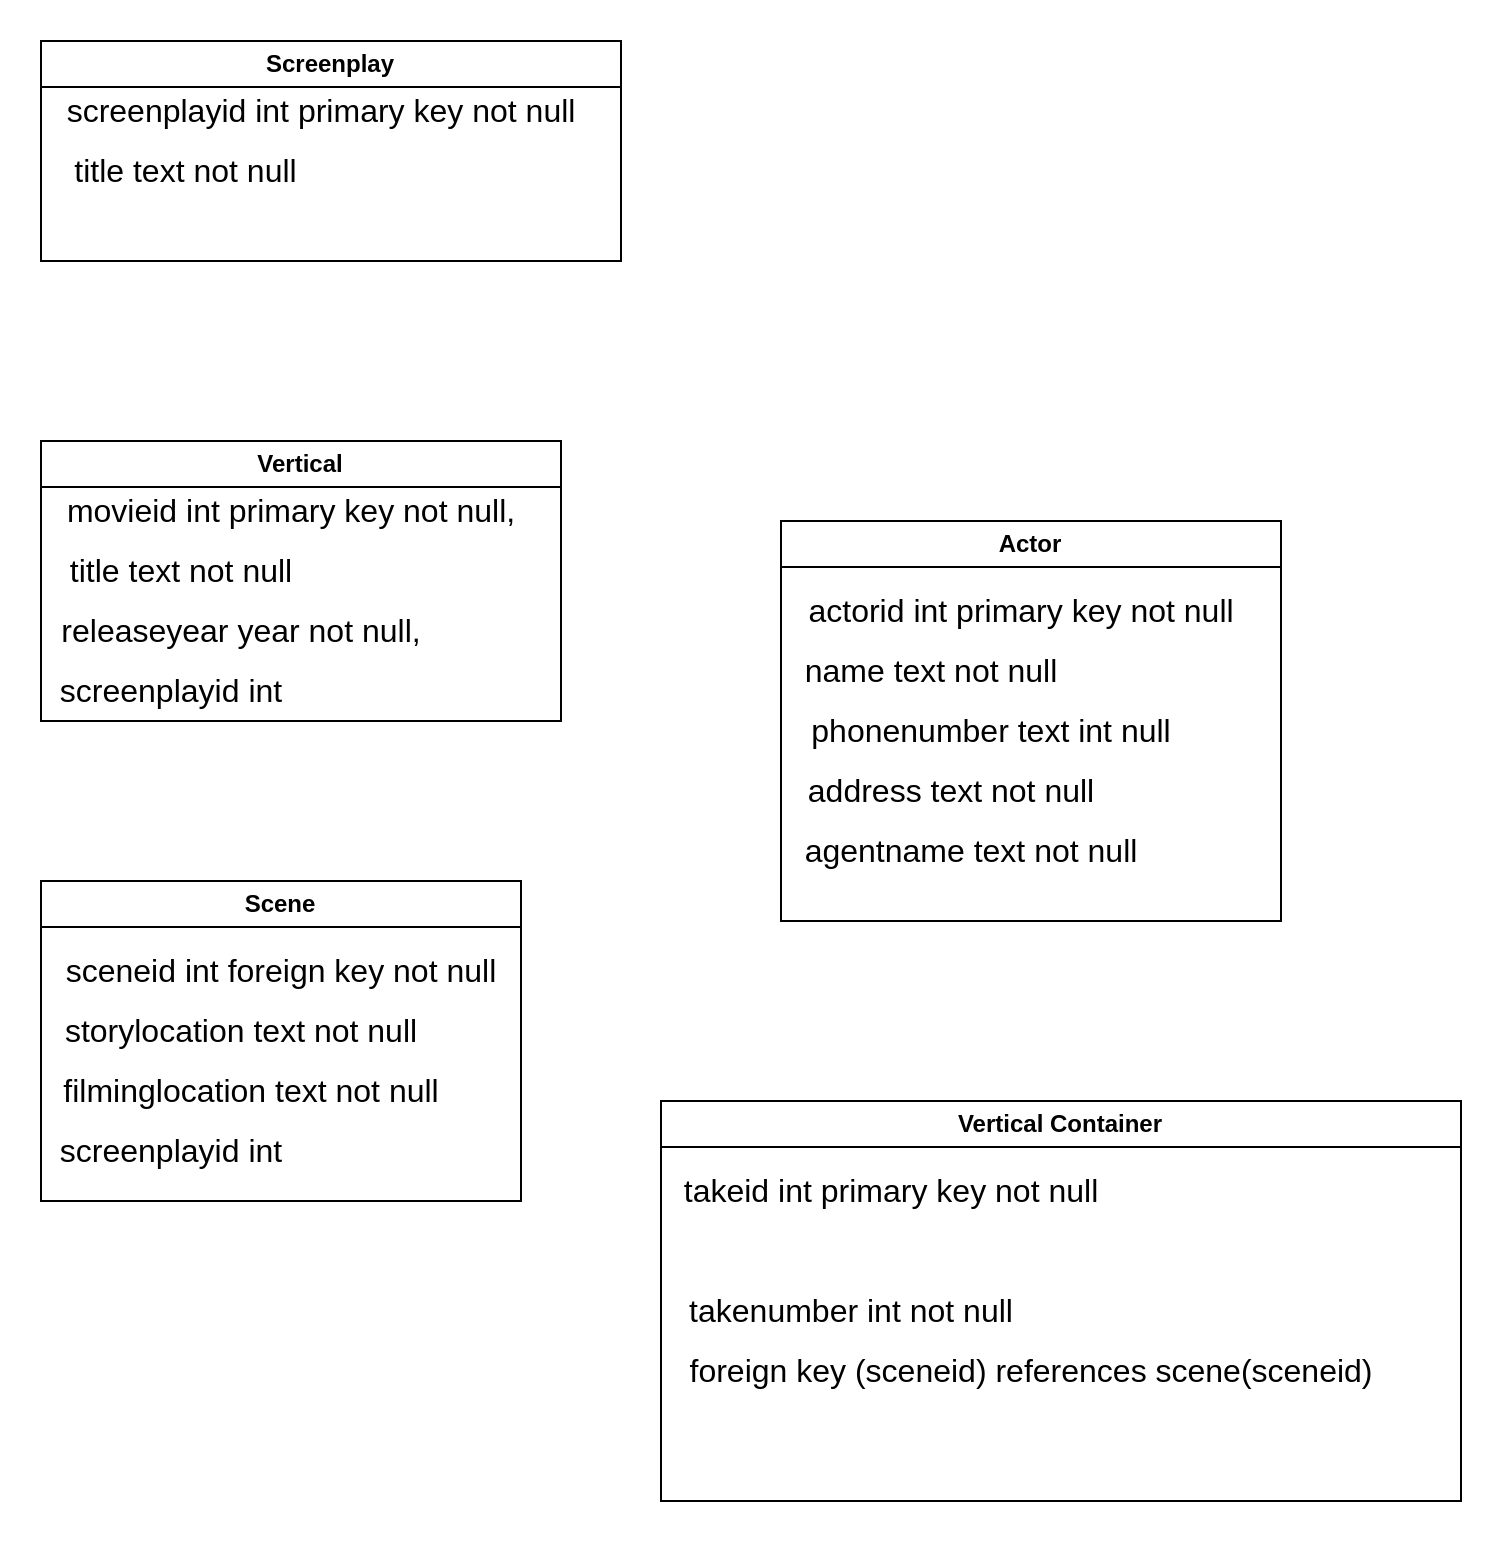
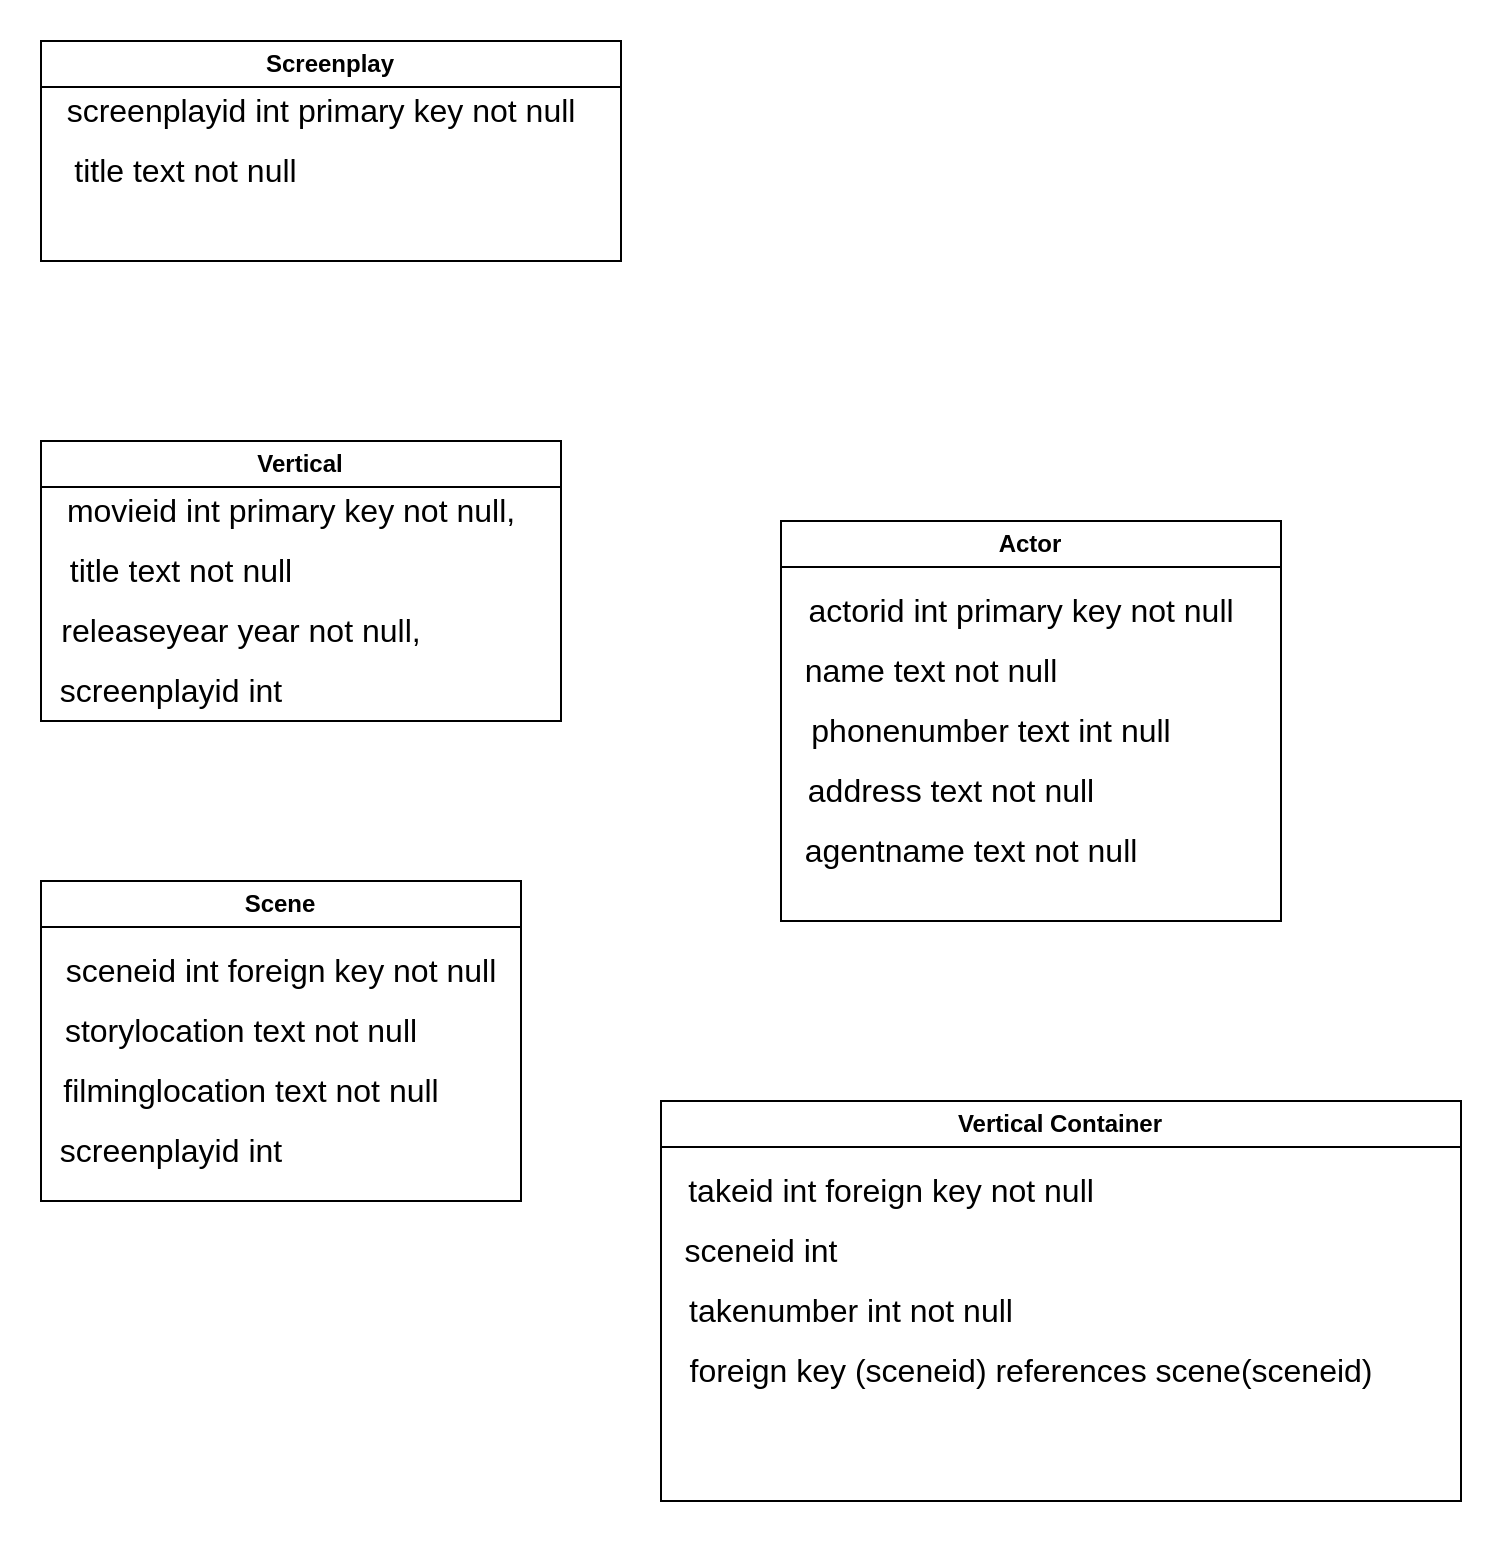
(892, 1191) -> (892, 1191)
none -> (761, 1251)
